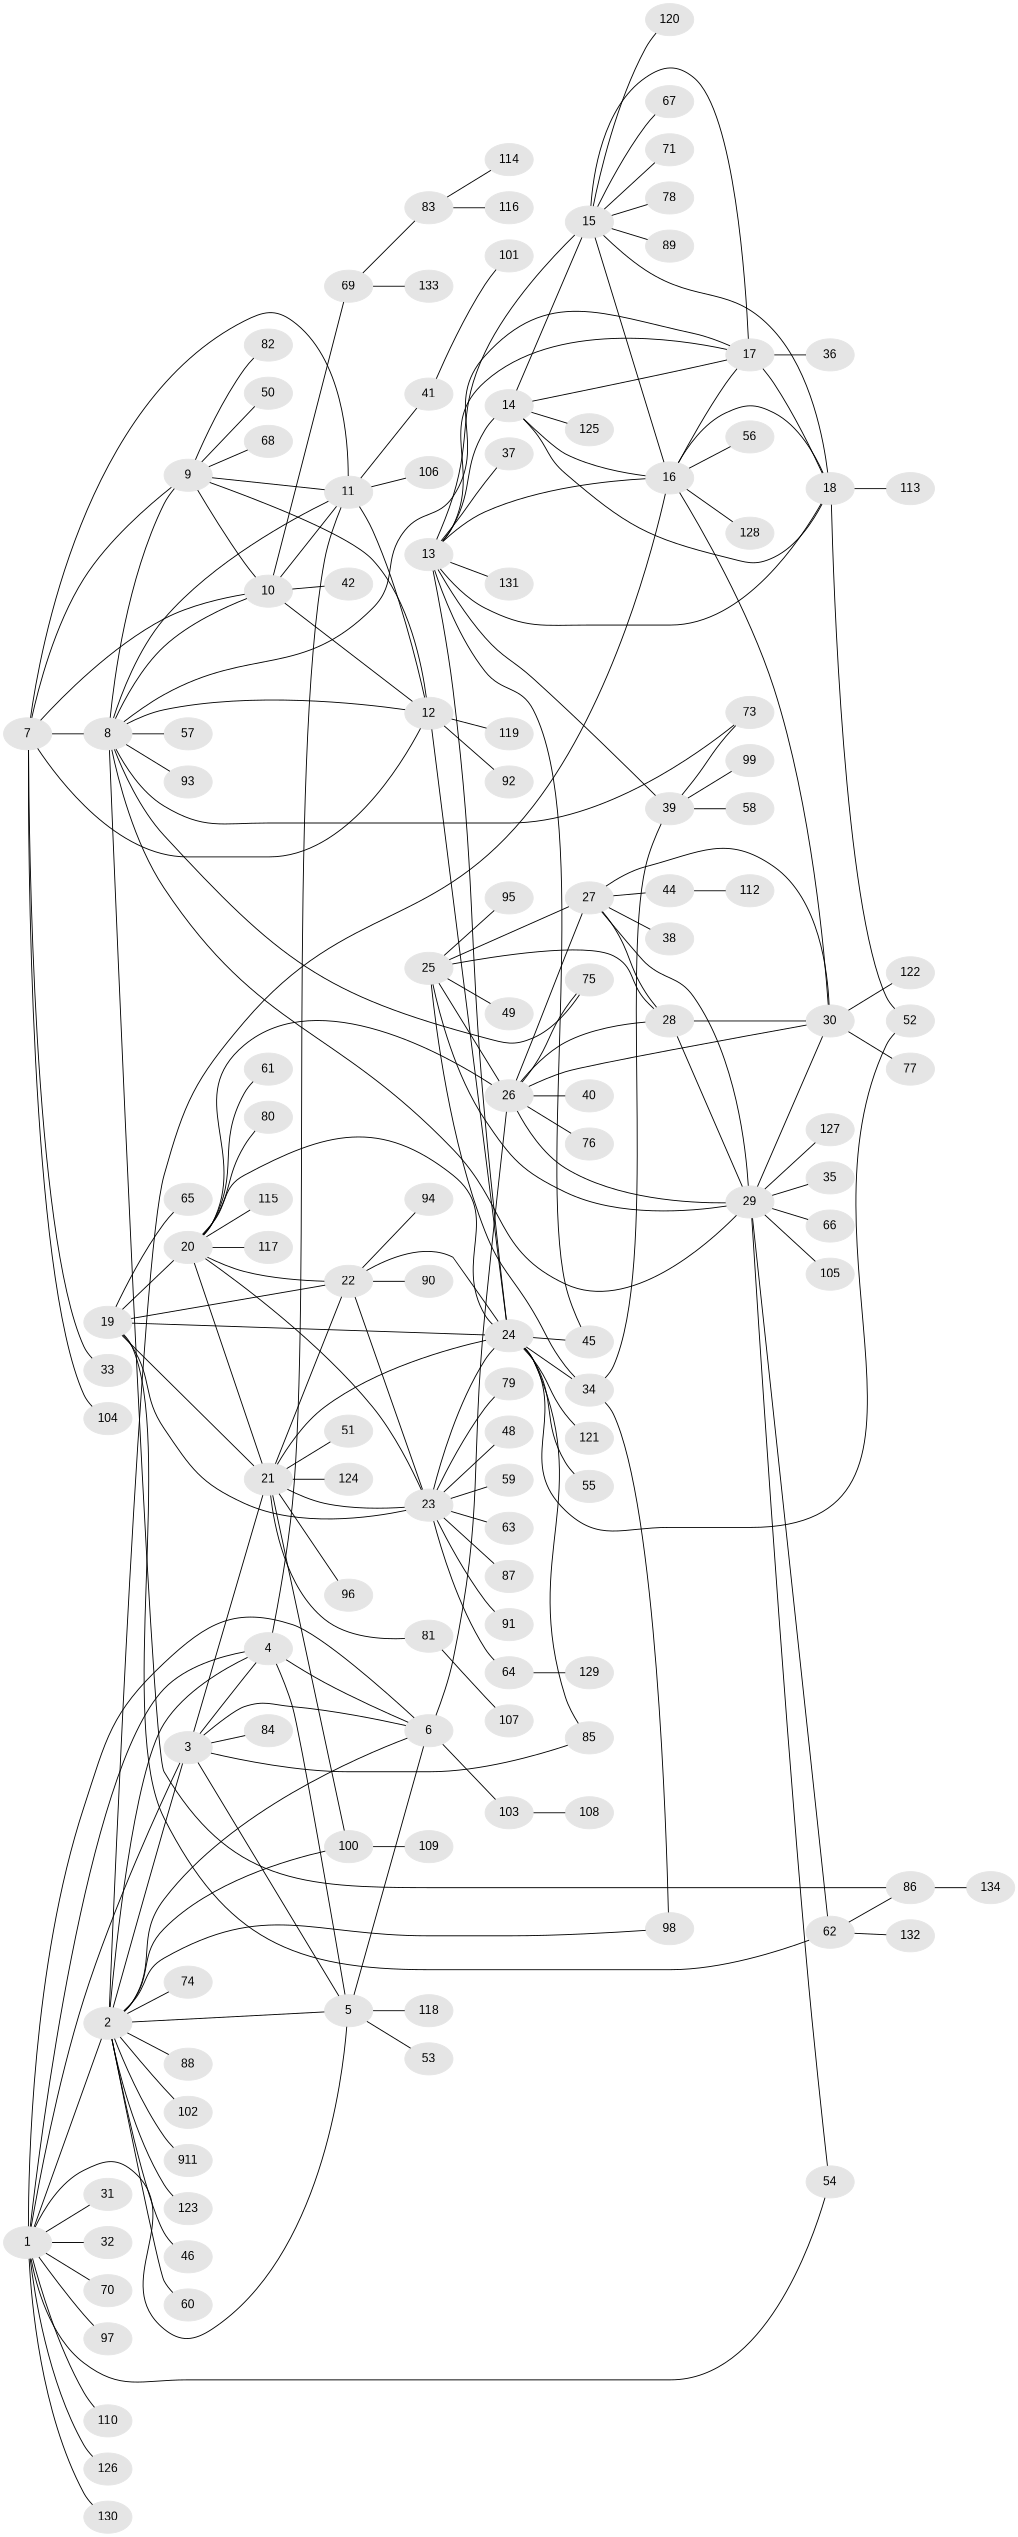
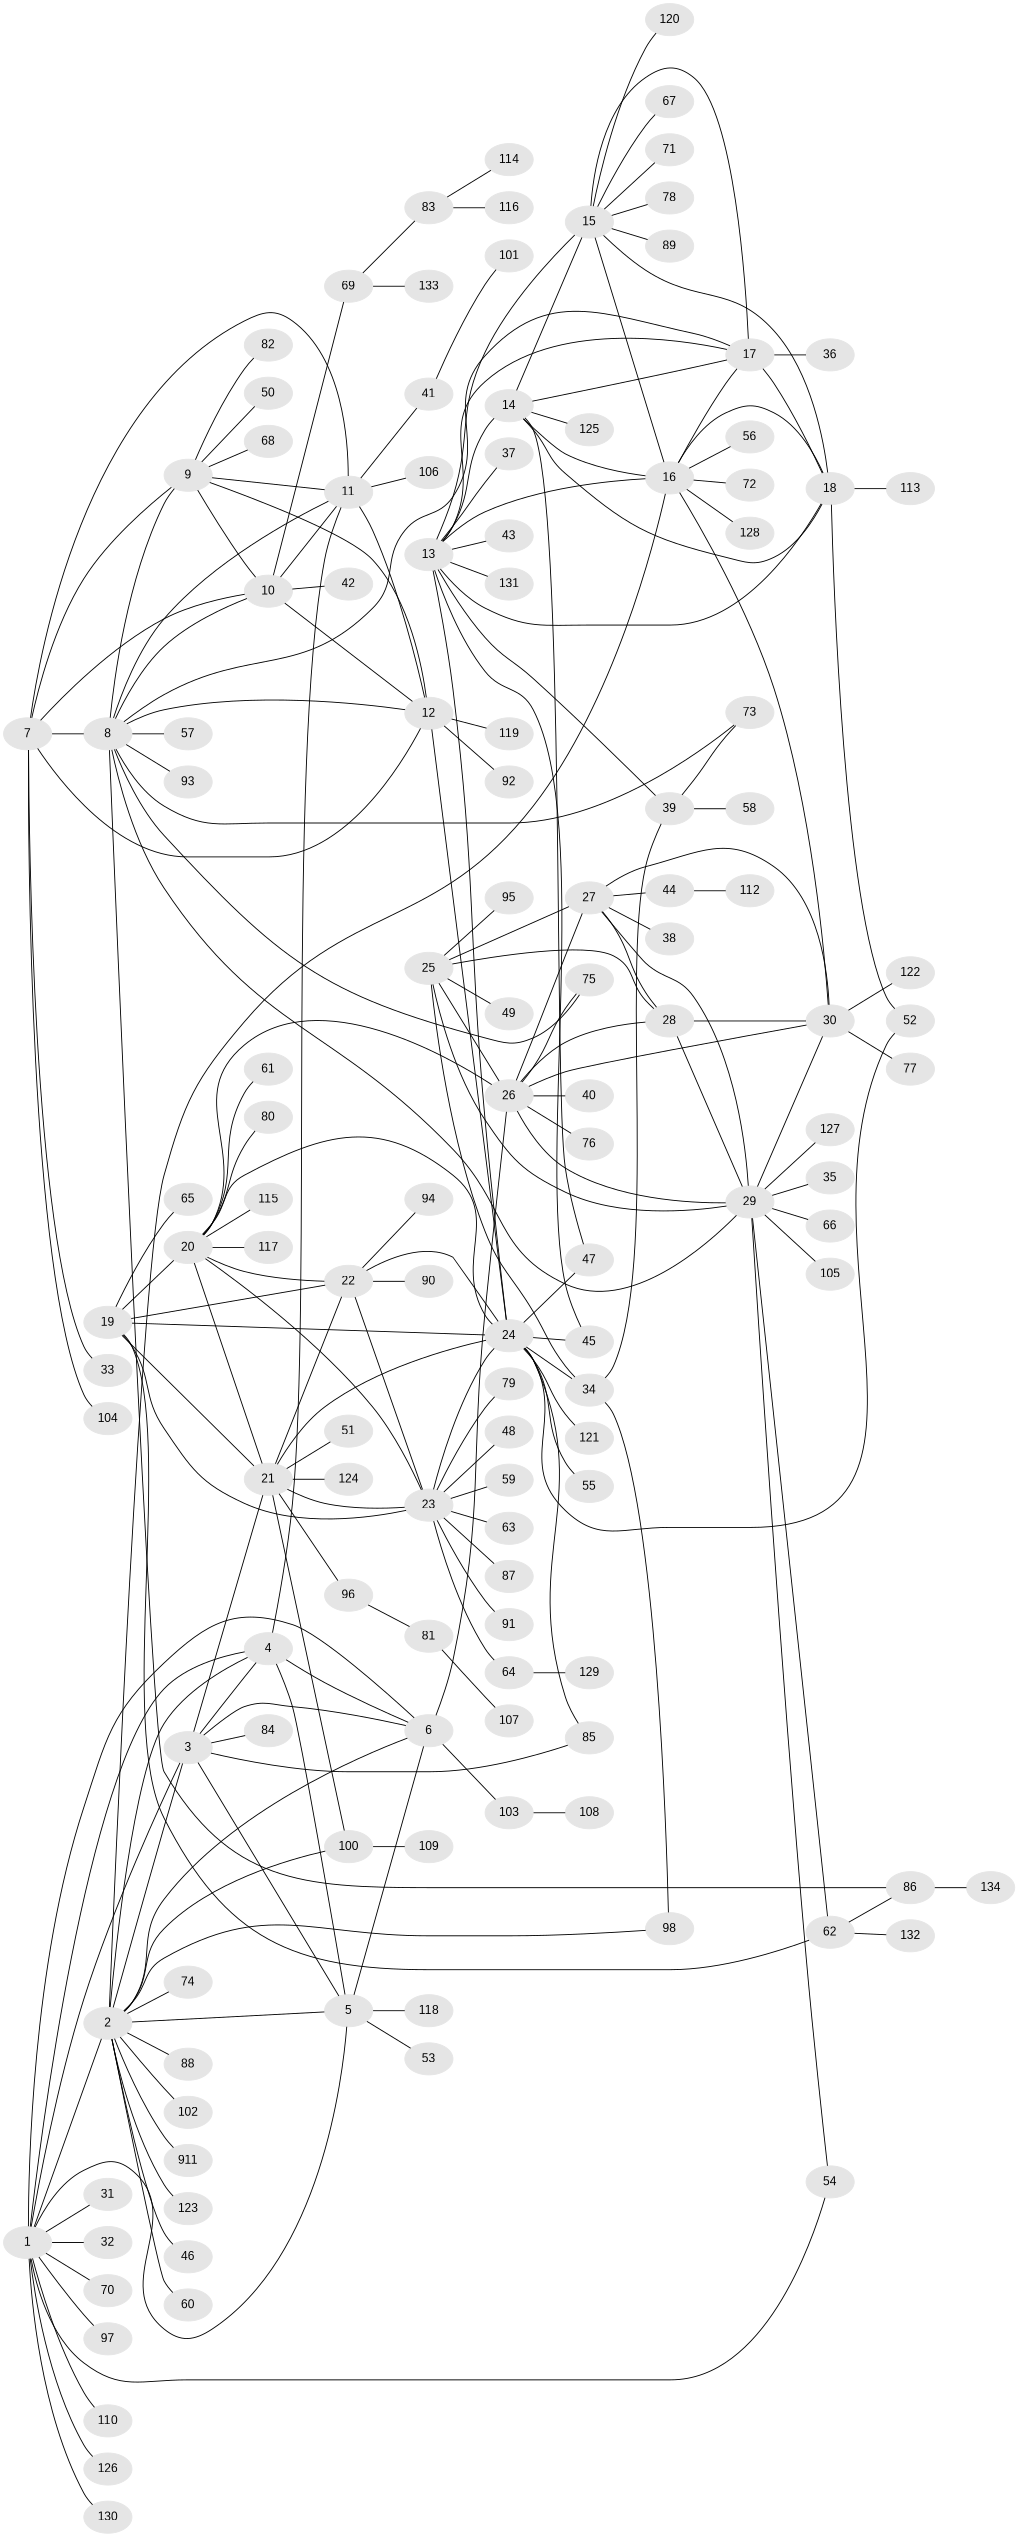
none -> (750, 485)
none -> (509, 536)
(750, 761) -> none
none -> (589, 1260)
(306, 1599) -> (389, 1616)
